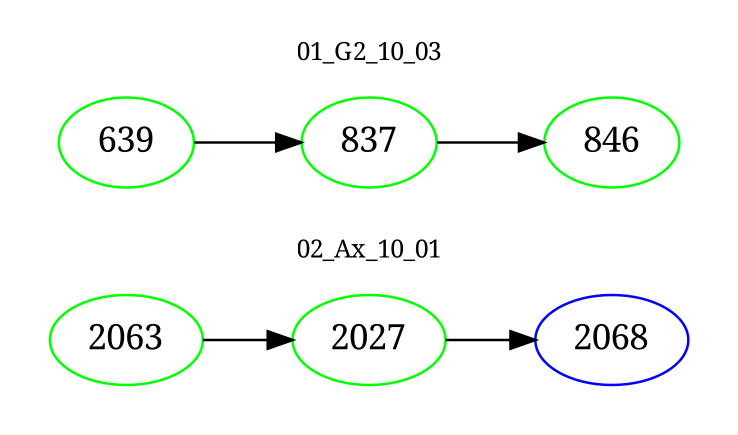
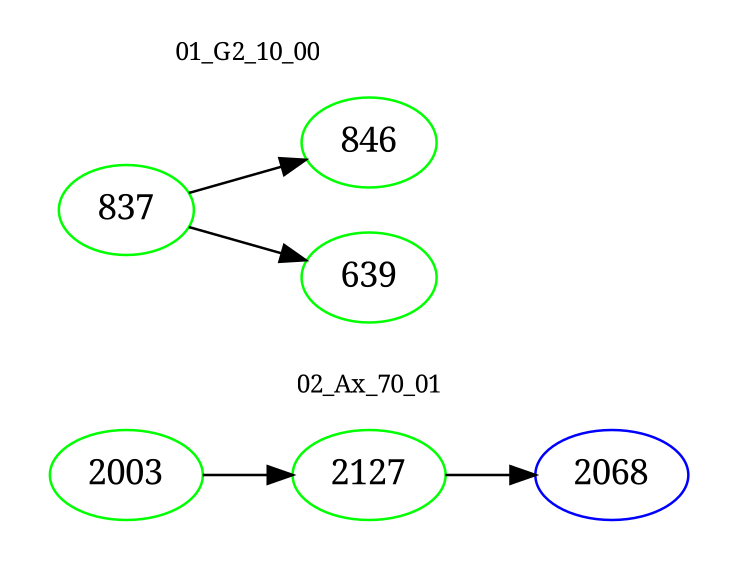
(369, 54) -> (248, 54)
(235, 142) -> (235, 240)
(369, 251) -> (369, 386)
(126, 340) -> (126, 475)
(369, 340) -> (369, 475)
